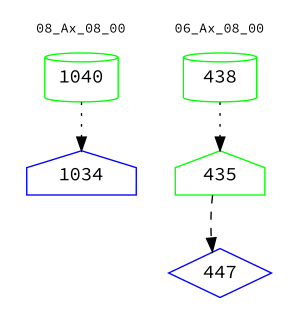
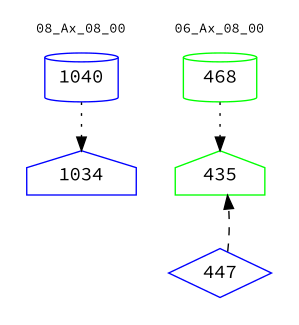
(82, 77) -> (82, 77)
(220, 77) -> (220, 77)
(211, 216) -> (229, 230)
